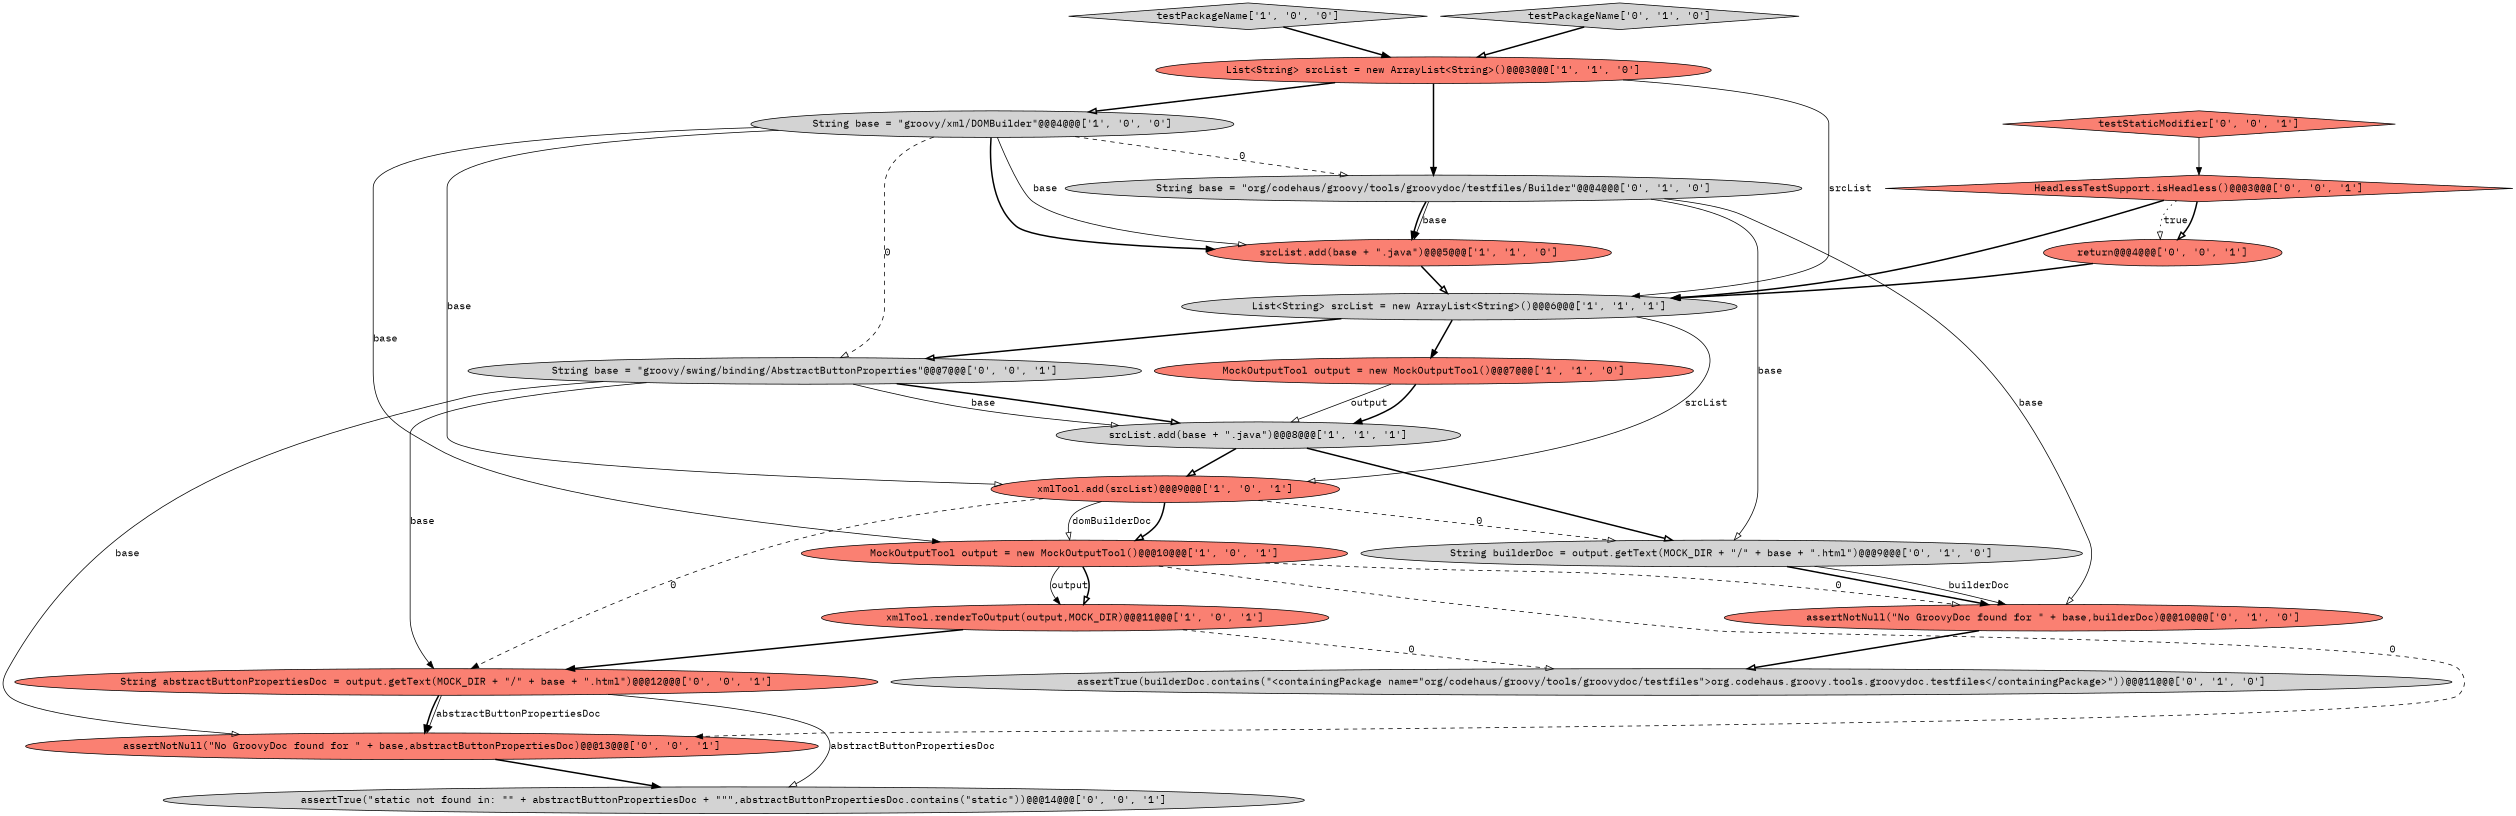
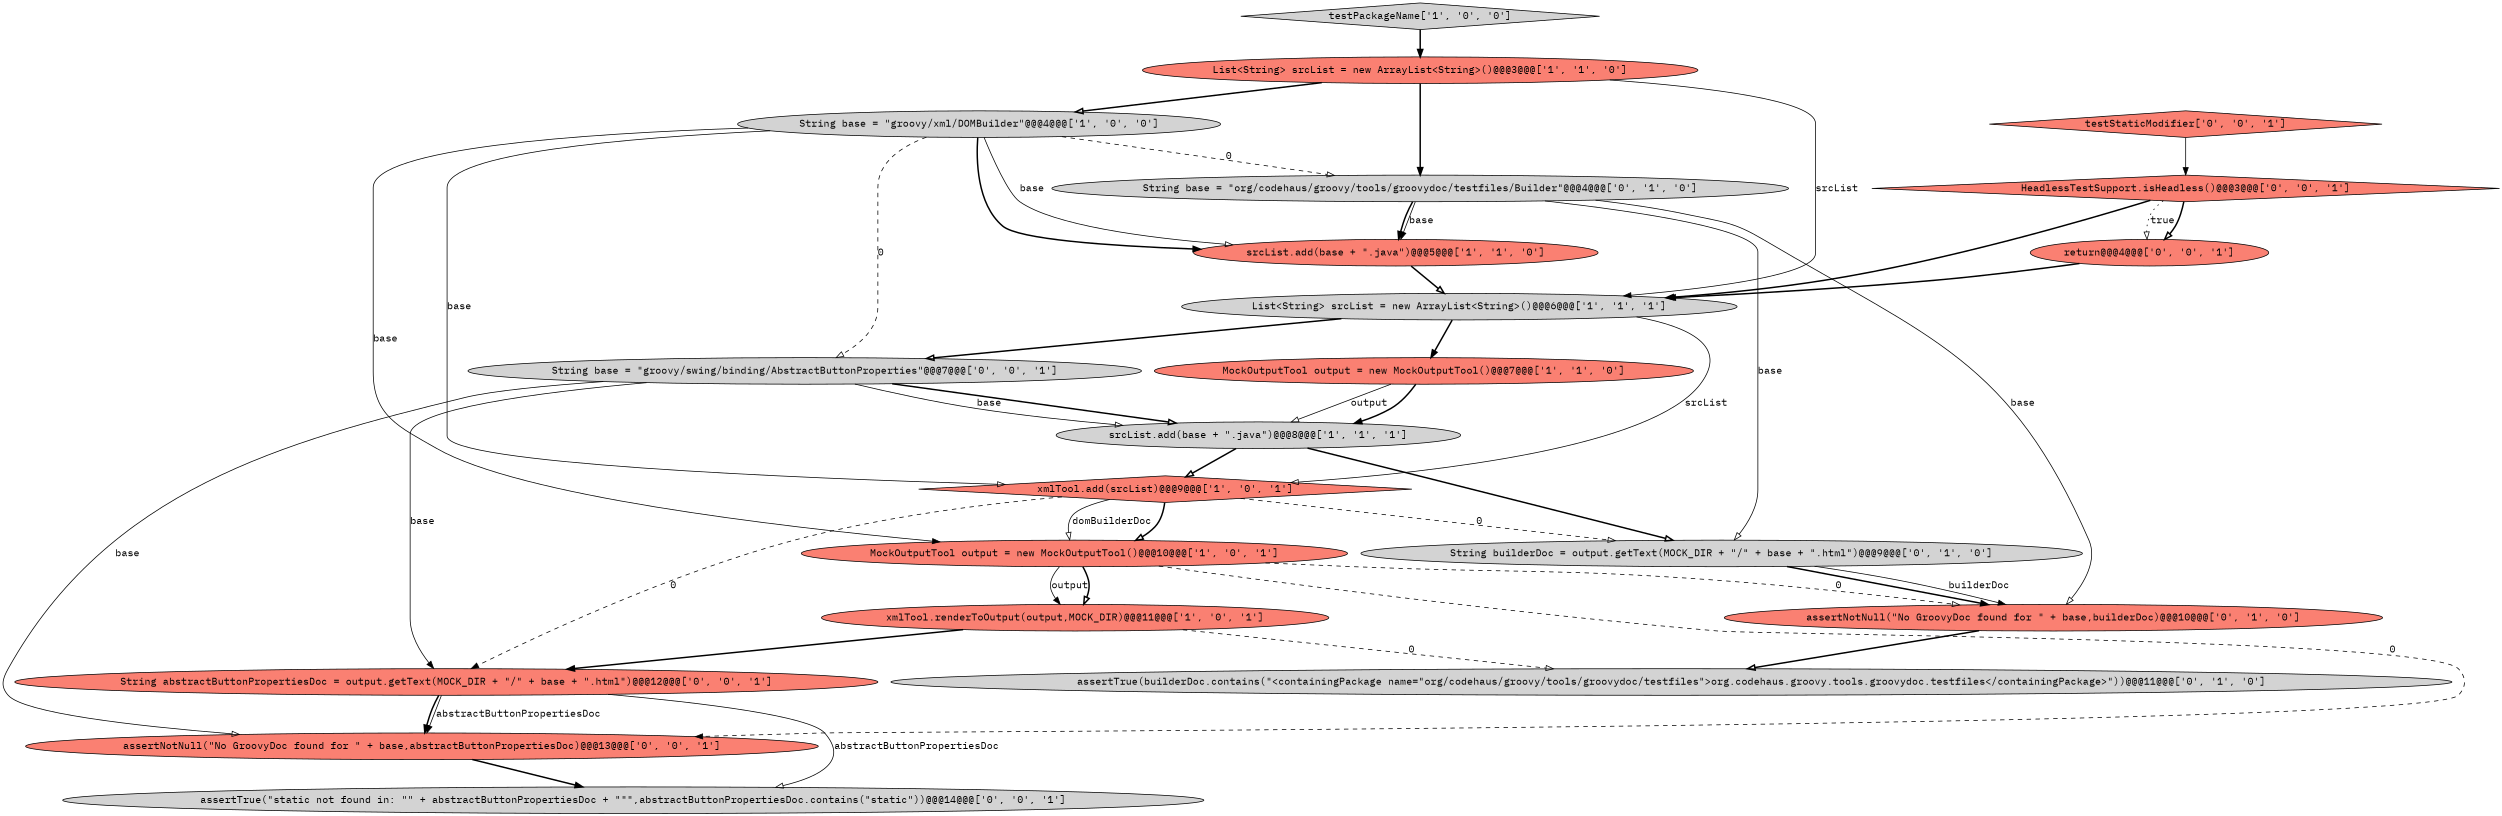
(1620, 16) -> none
(1165, 489) -> (1165, 489)
